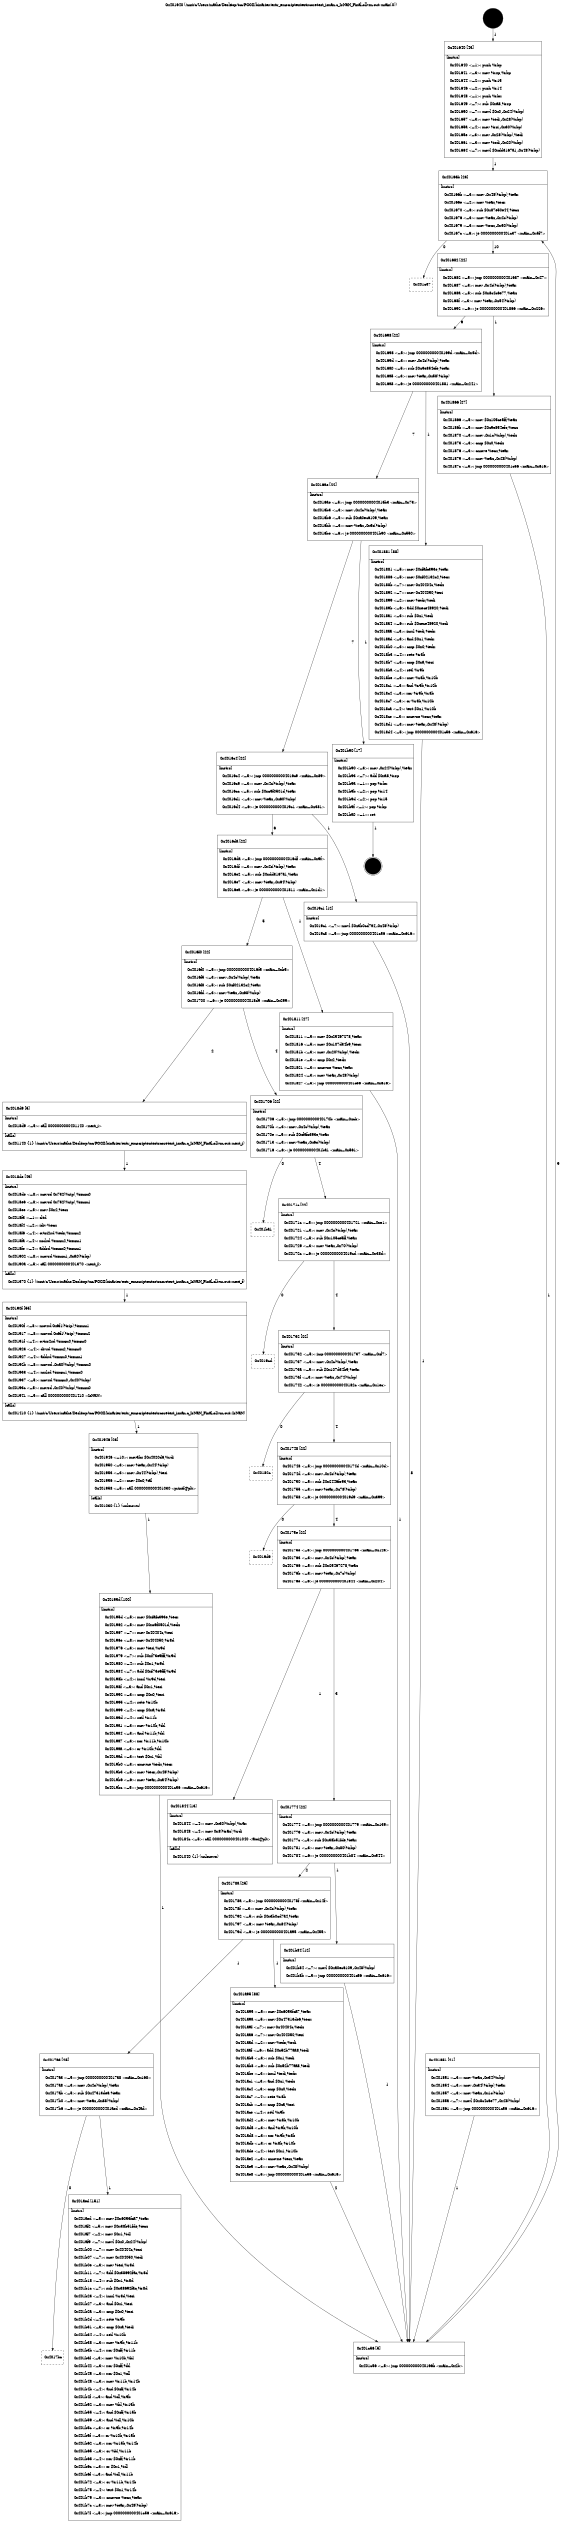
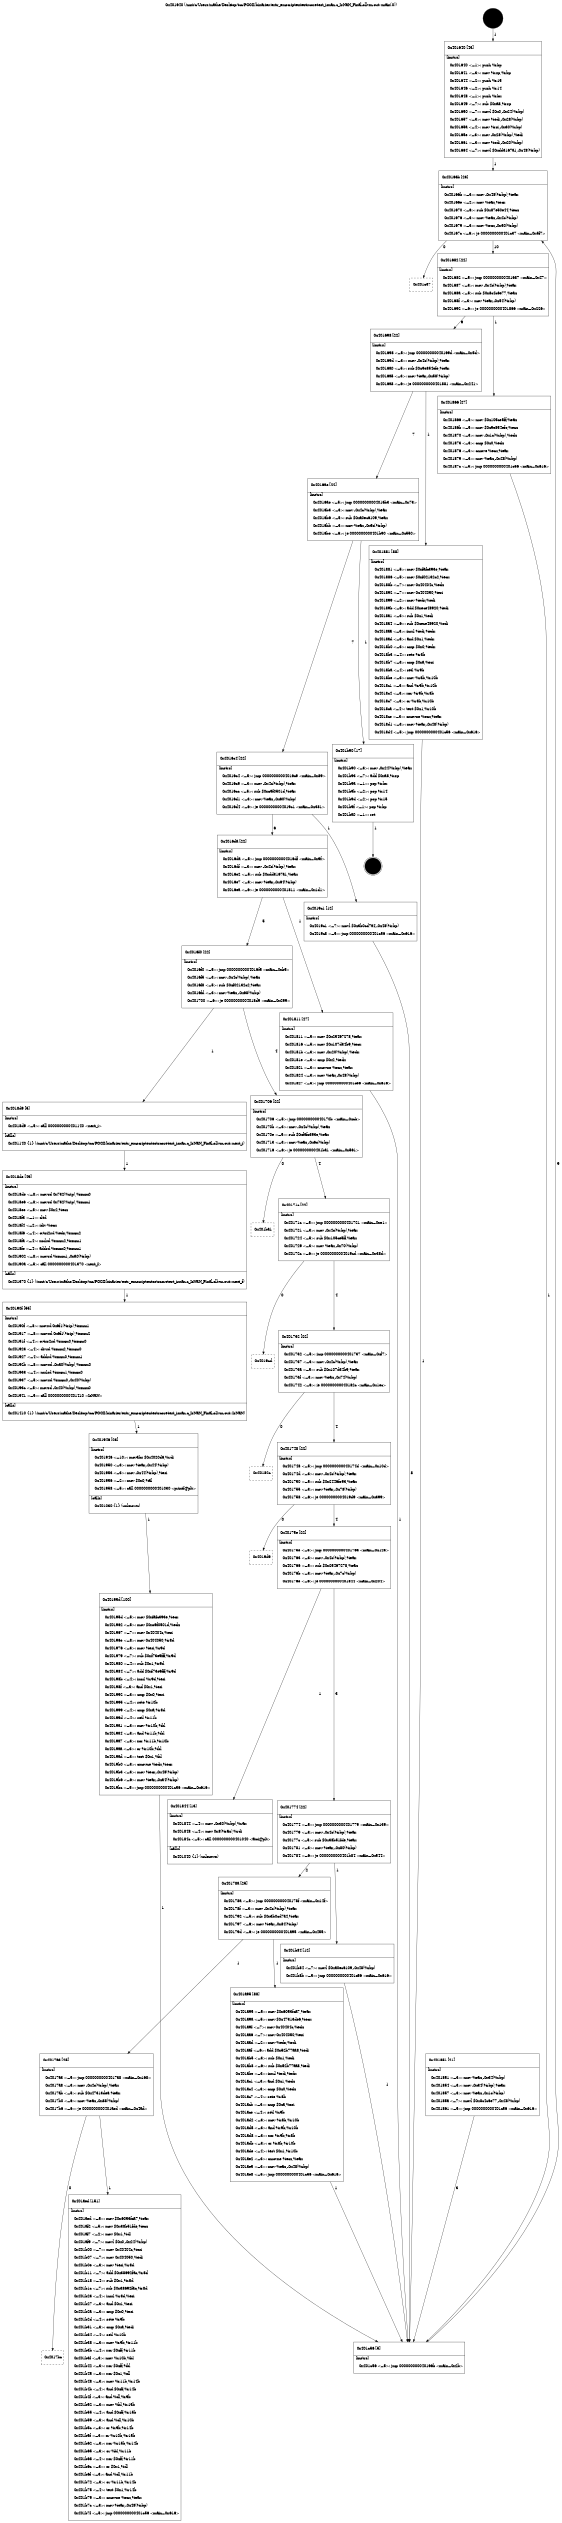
(212, 1052) -> (212, 1052)
(335, 2188) -> (335, 2188)
(456, 2188) -> (456, 2188)
